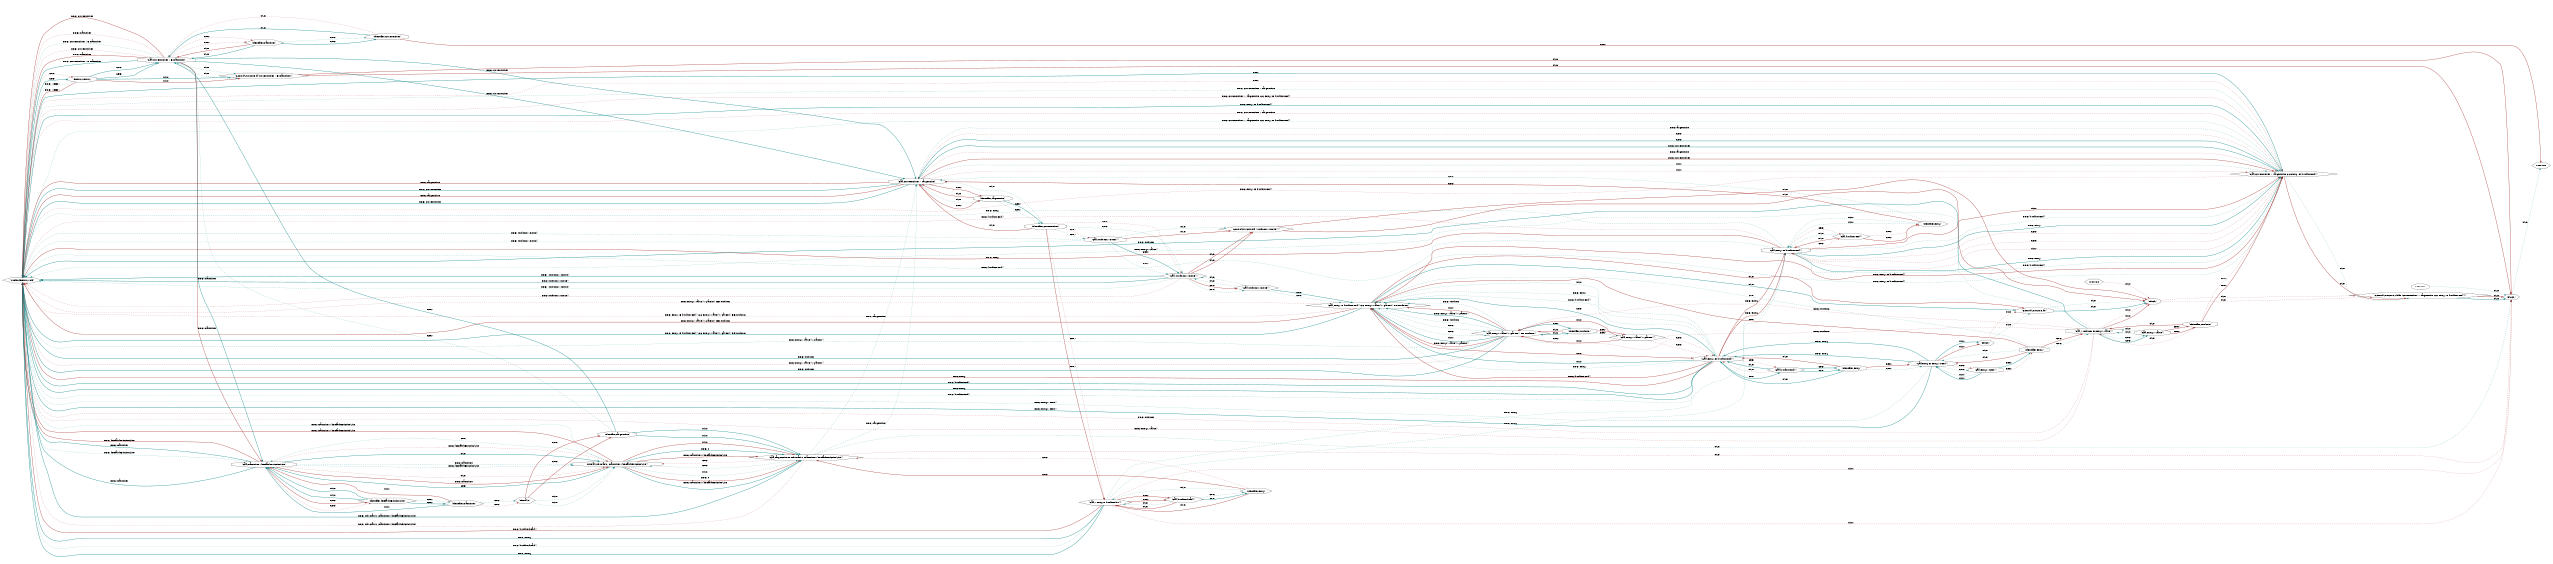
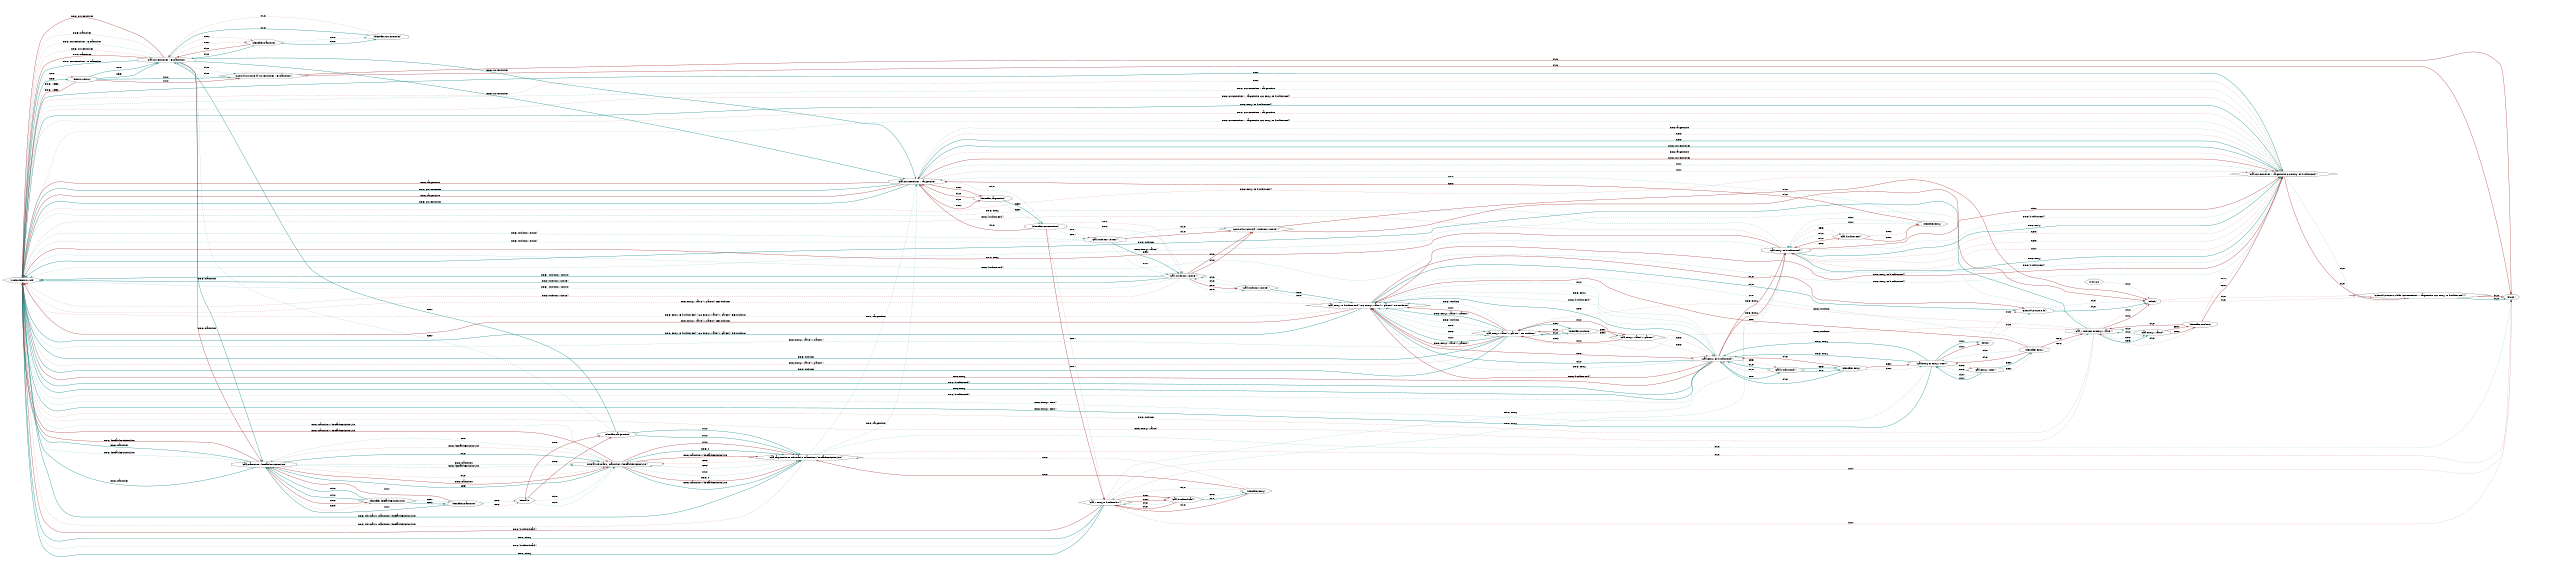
(2541, 166) -> none
(2420, 287) -> none
